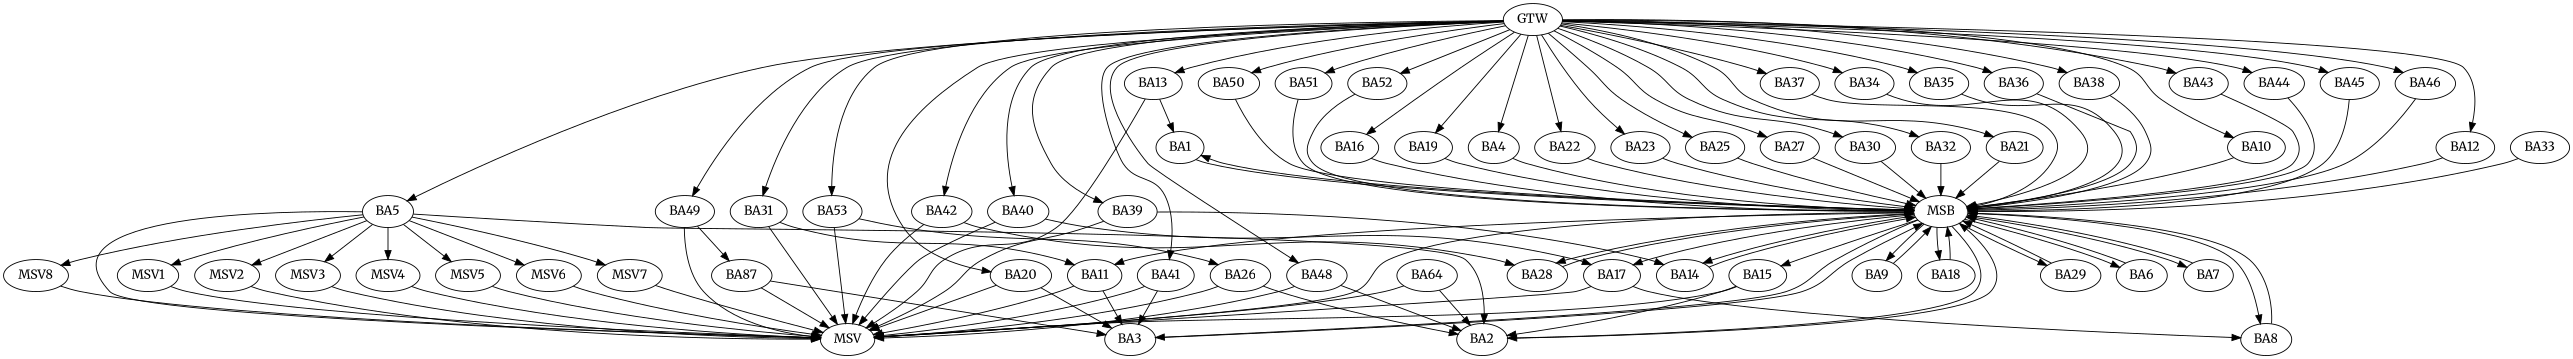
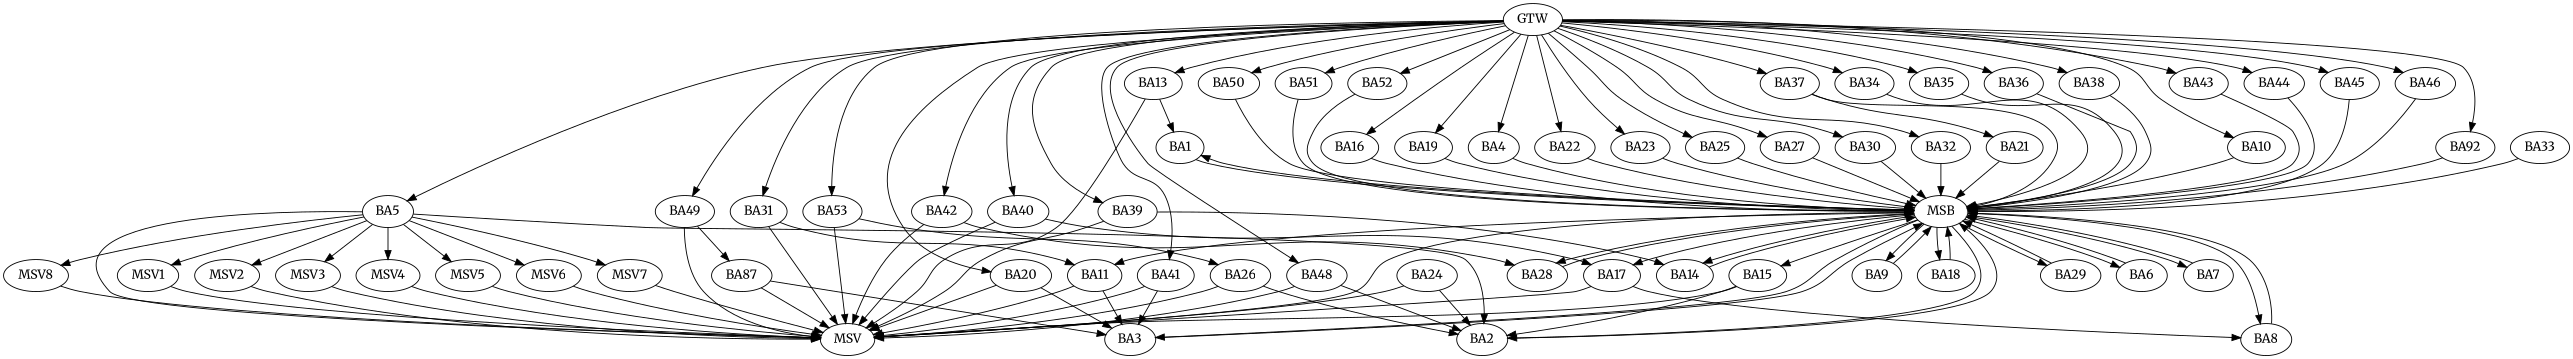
(1765, 104) -> (1898, 115)
(2465, 148) -> (2465, 148)
(1427, 276) -> (1427, 276)
